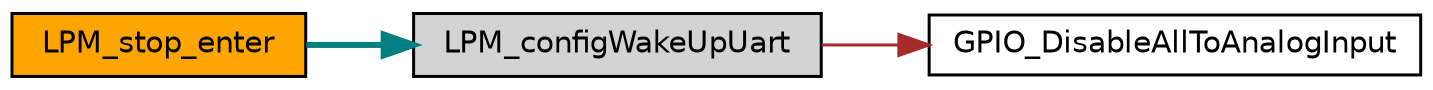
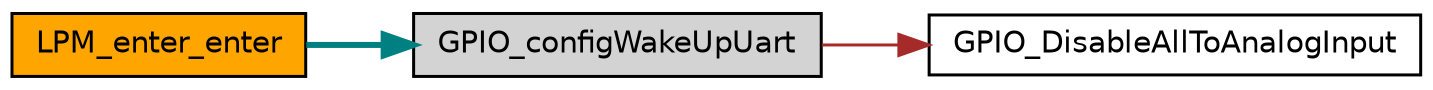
(159, 45) -> (159, 45)
(617, 45) -> (617, 45)
